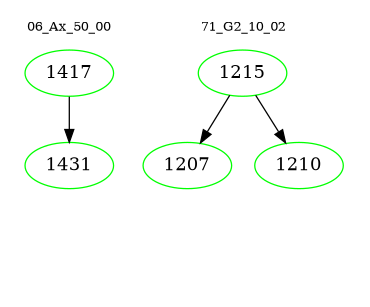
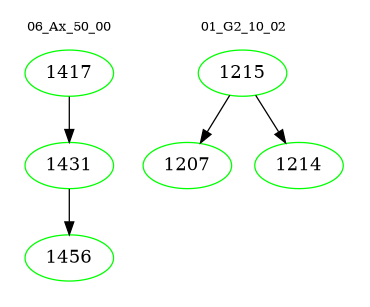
(244, 28) -> (244, 28)
(299, 166) -> (299, 166)
none -> (69, 258)
